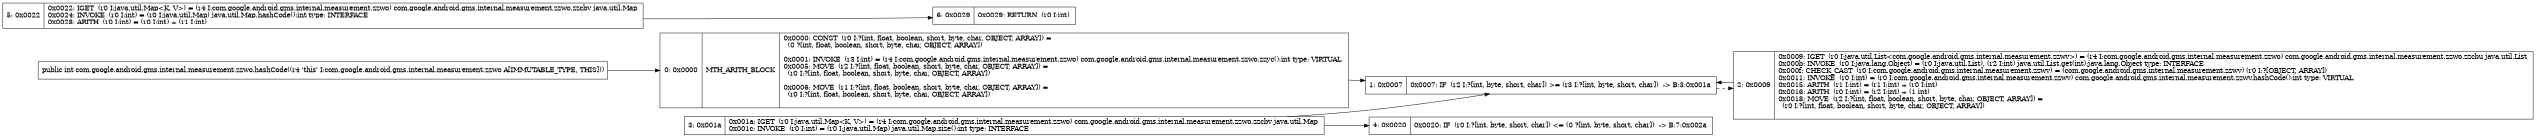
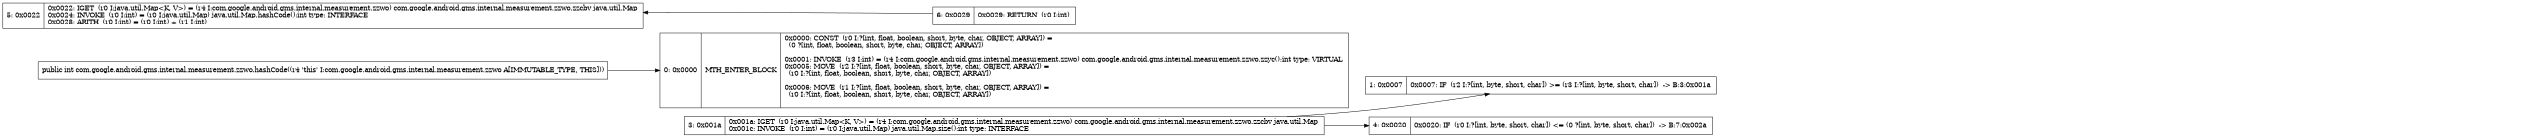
(786, 19) -> (790, 13)
(740, 70) -> (741, 70)
(1355, 80) -> none
(2133, 85) -> none
